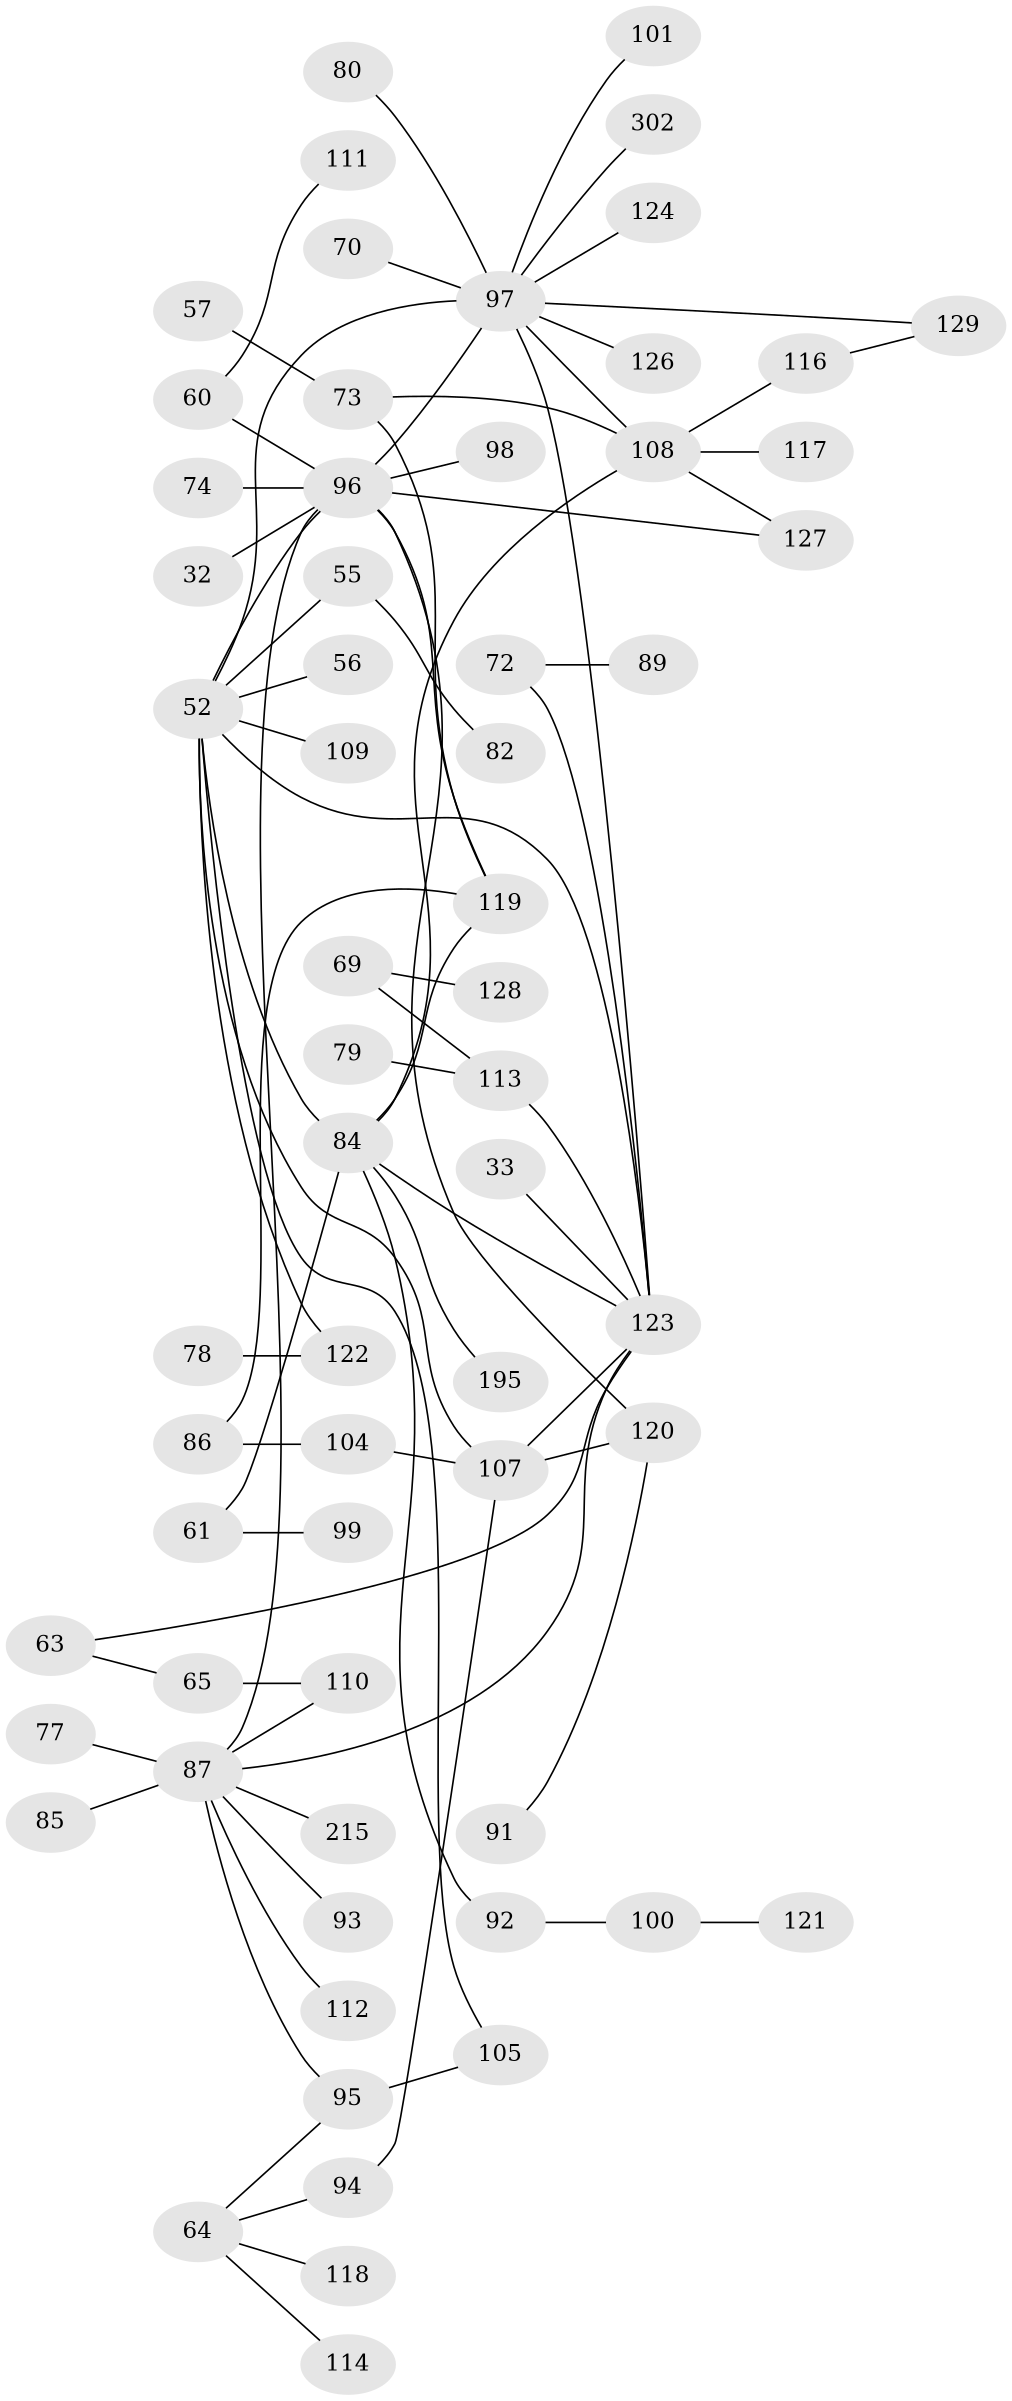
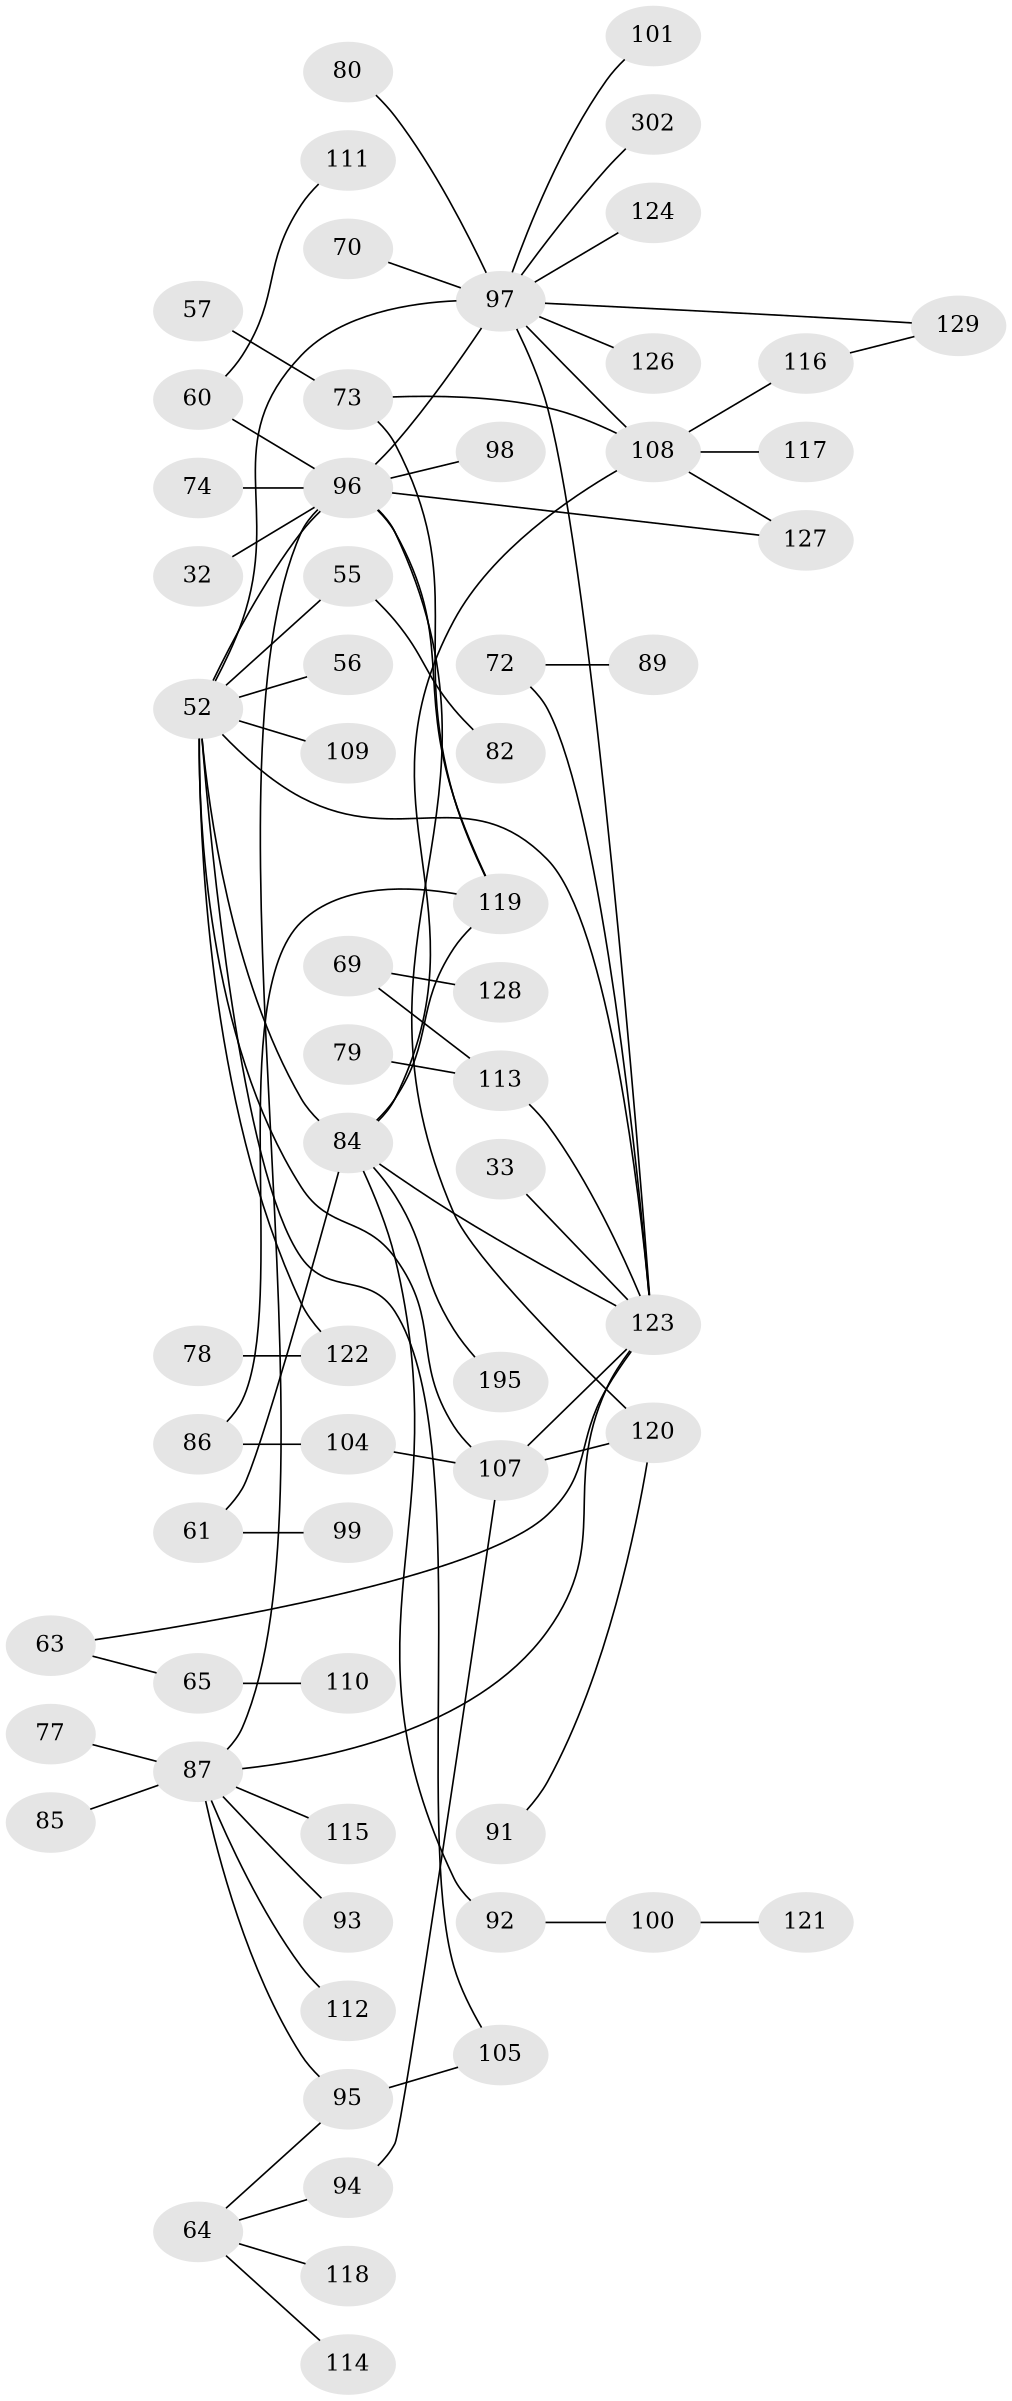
(273, 1728) -> none
(348, 1834) -> (348, 1834)
